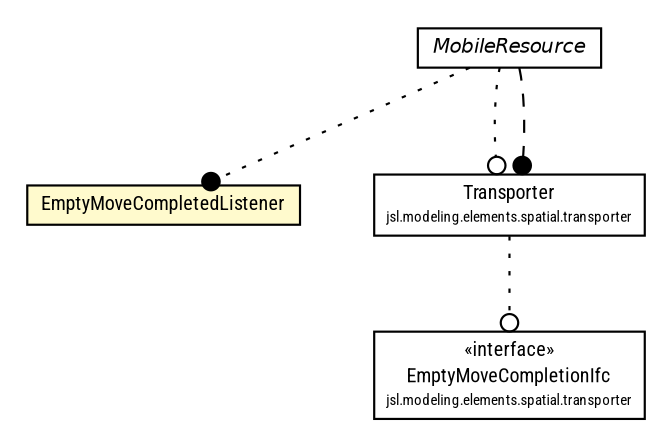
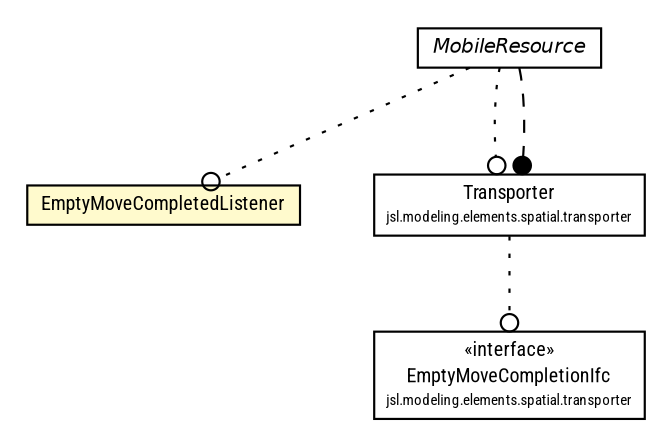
(345, 123) -> (345, 123)
